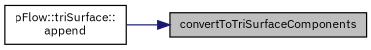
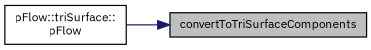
(66, 25) -> (66, 25)
